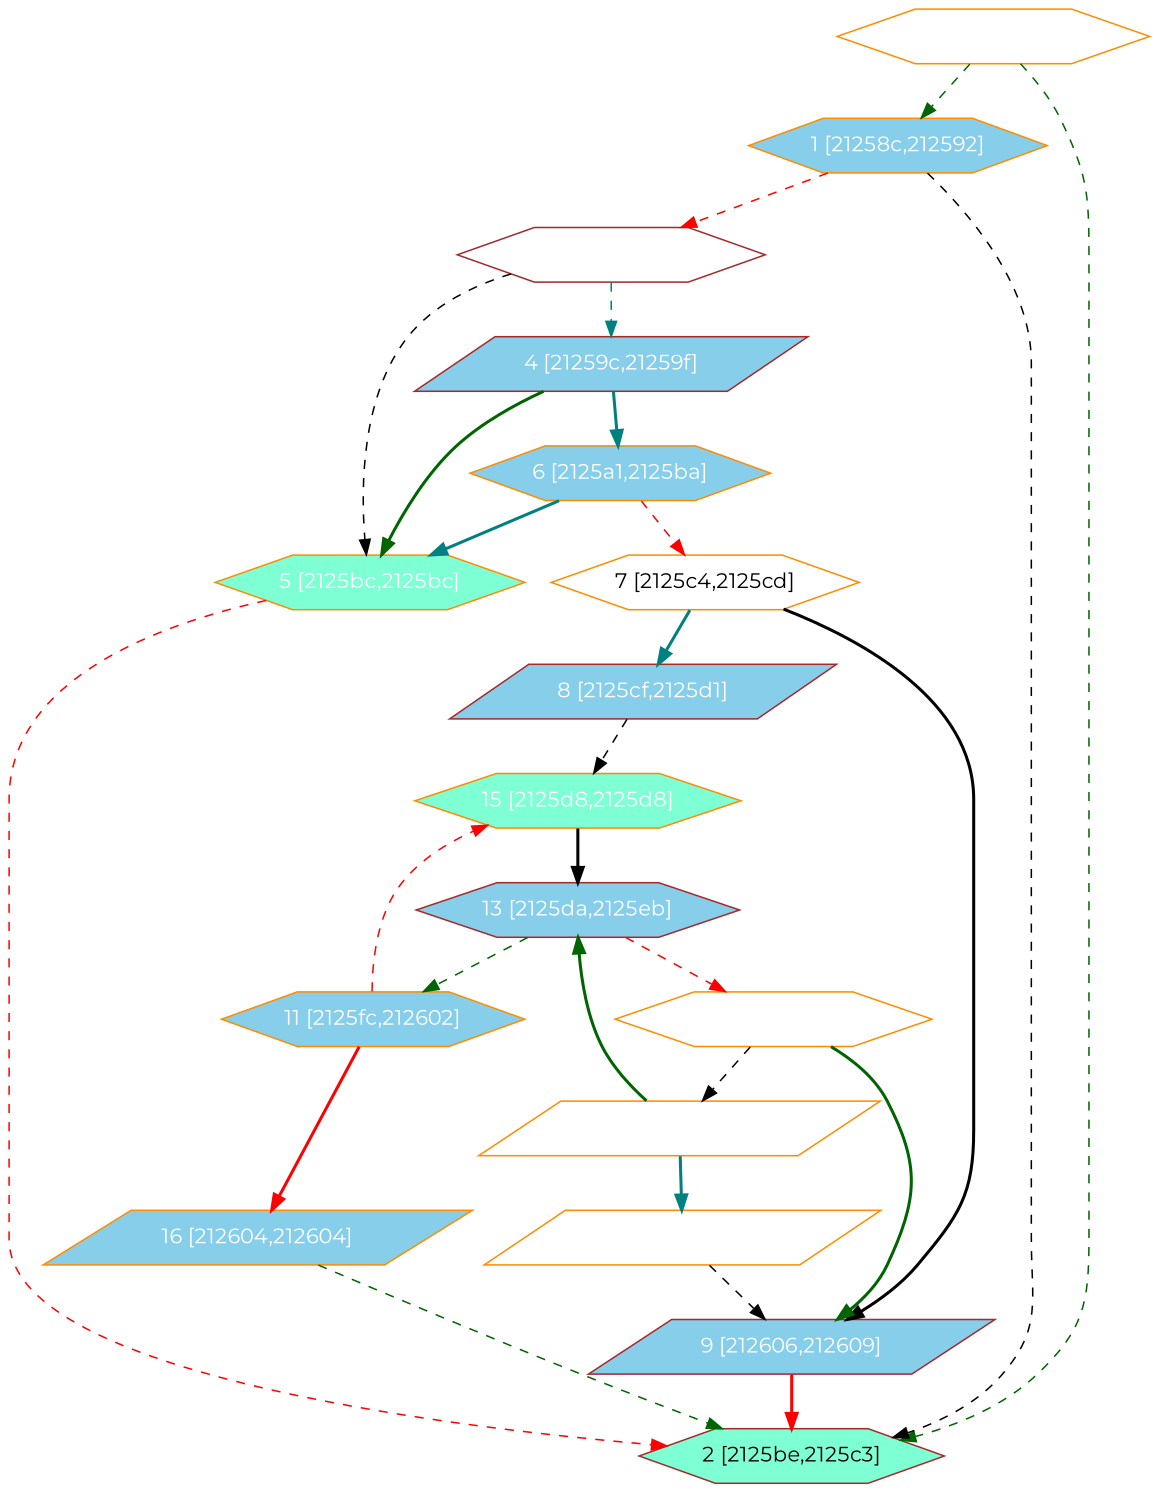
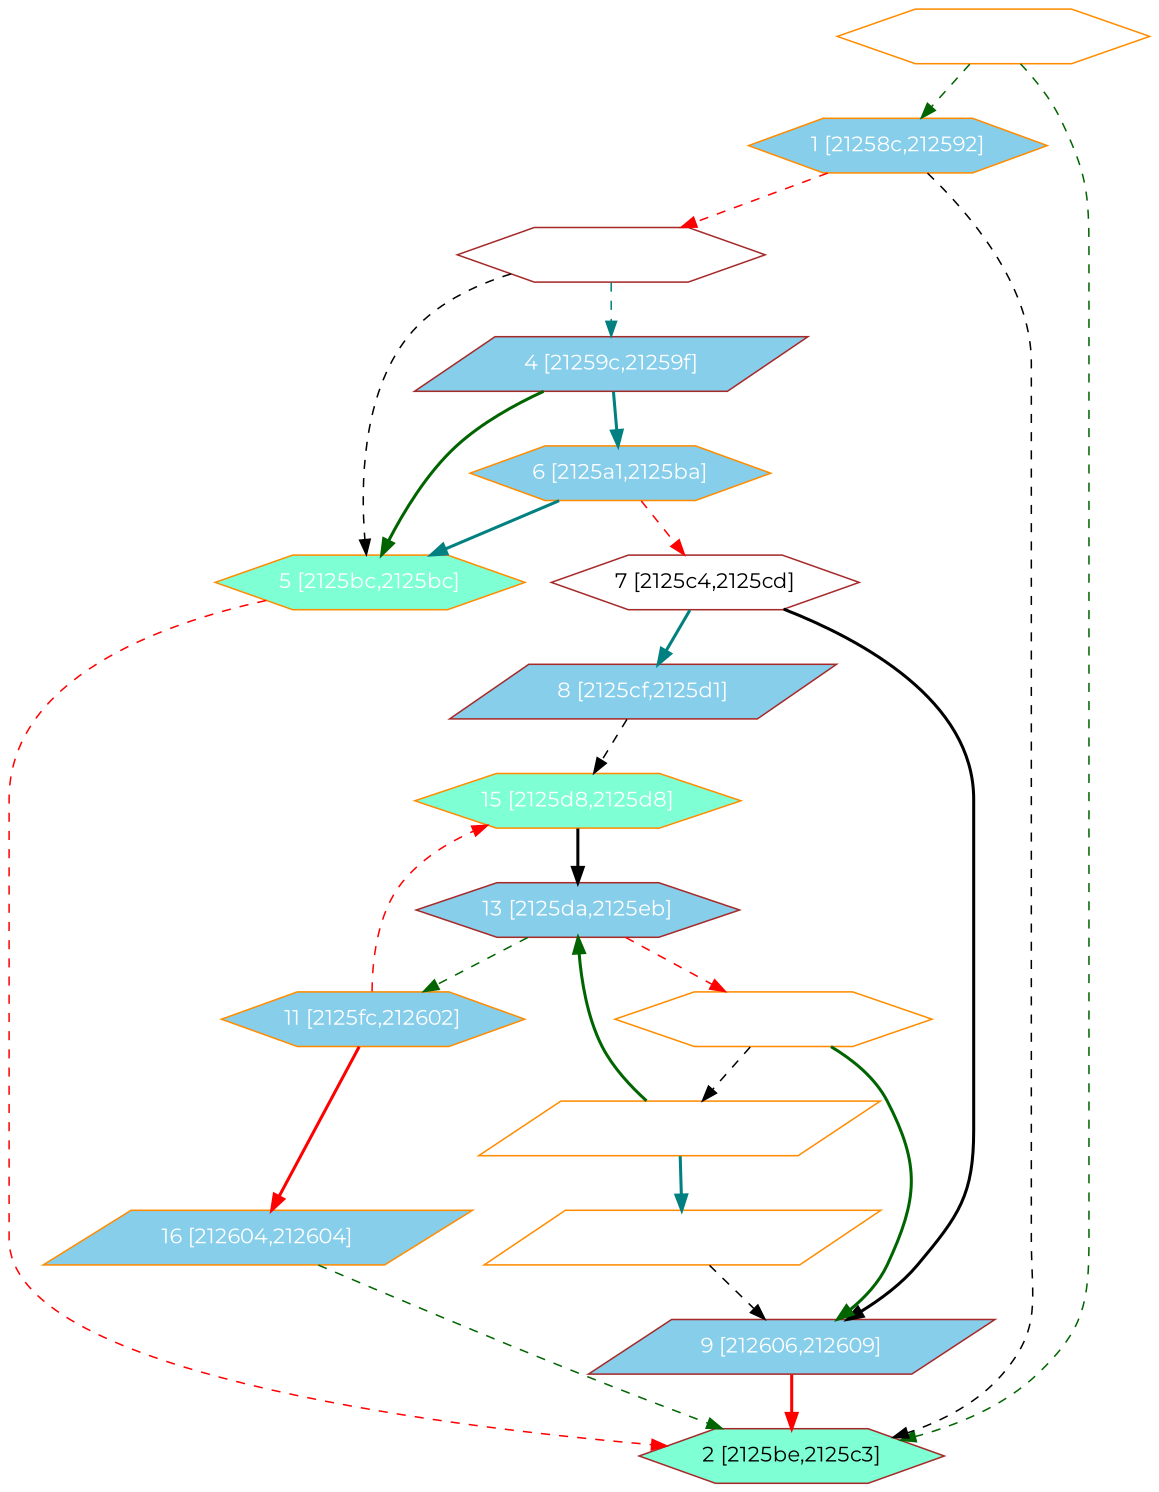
(705, 582) -> (705, 582)
